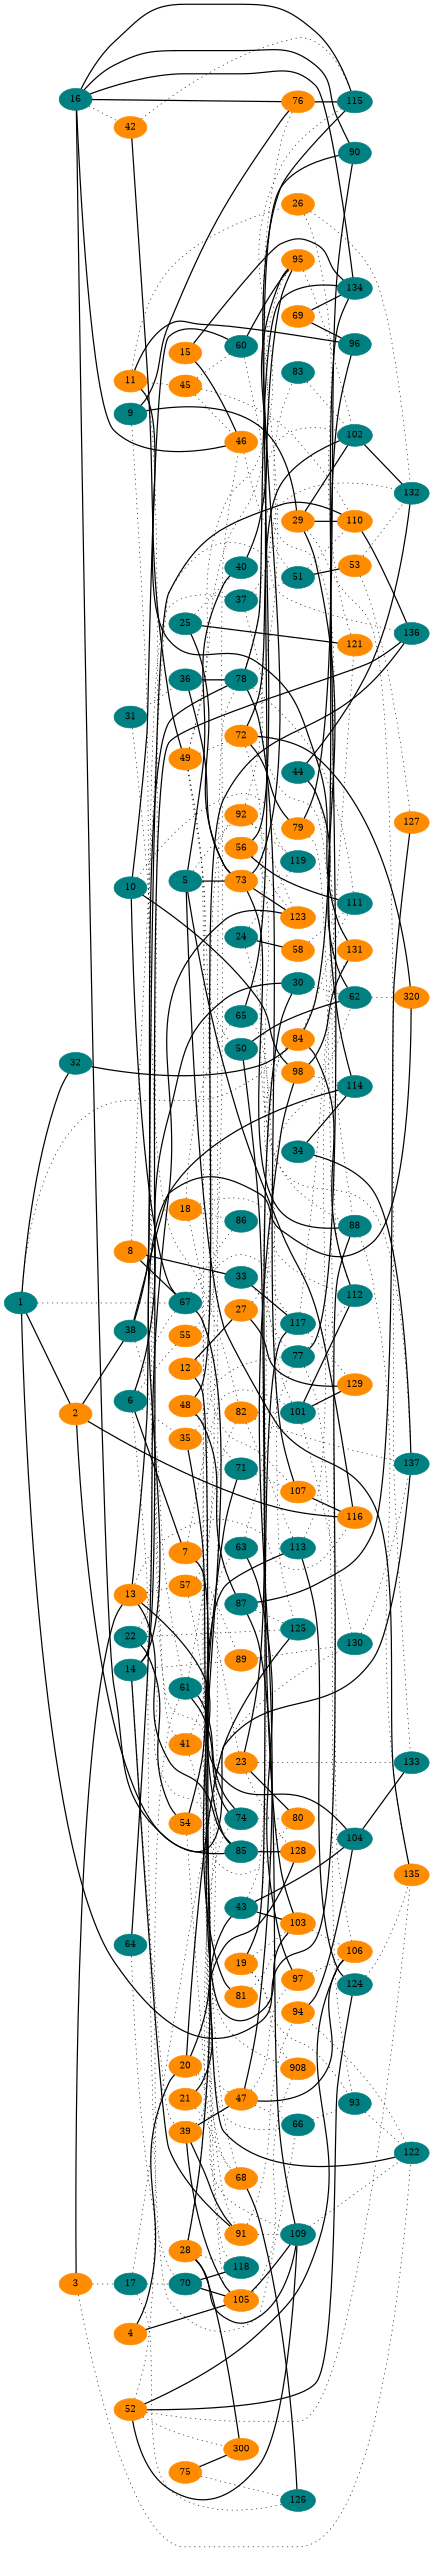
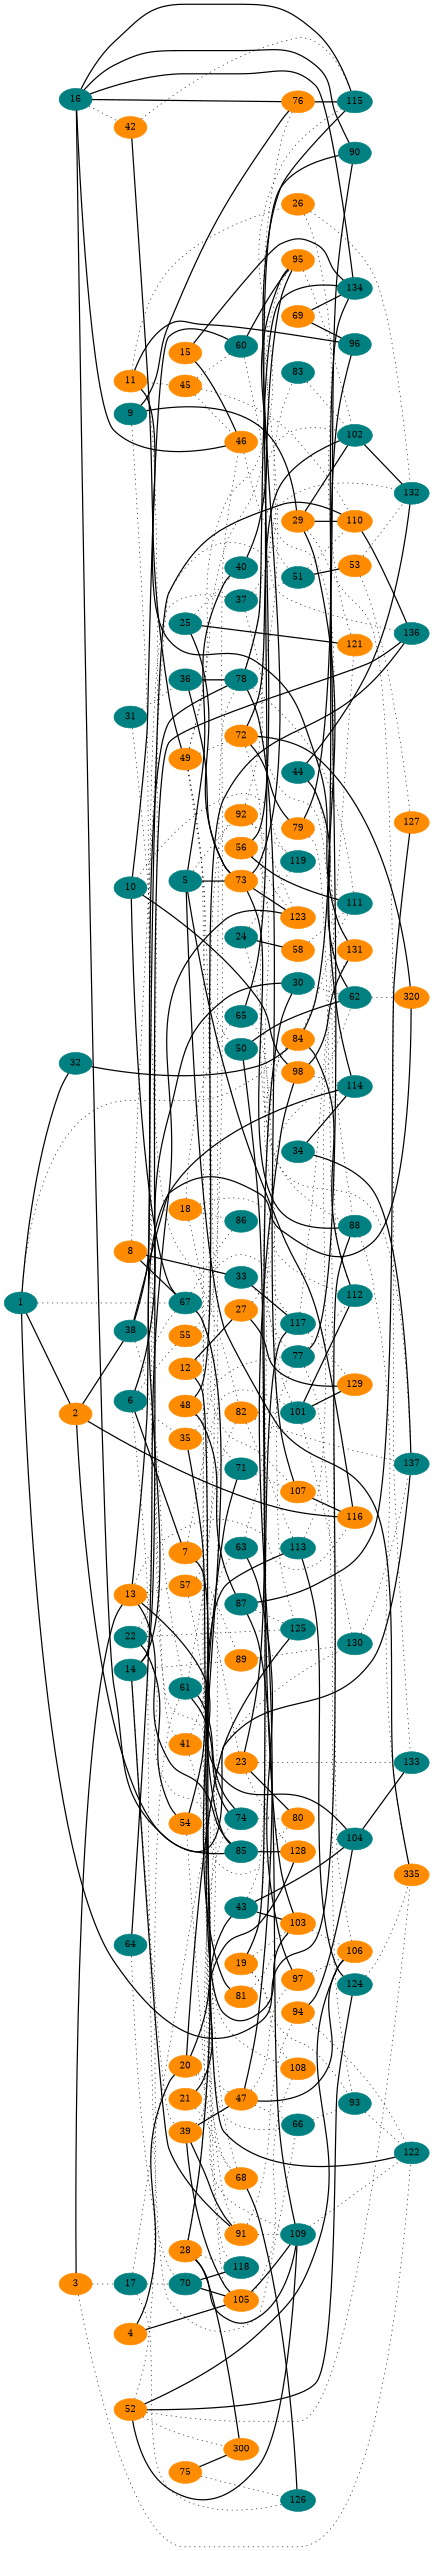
(412, 1875) -> (412, 1875)
(298, 2069) -> (298, 2069)
